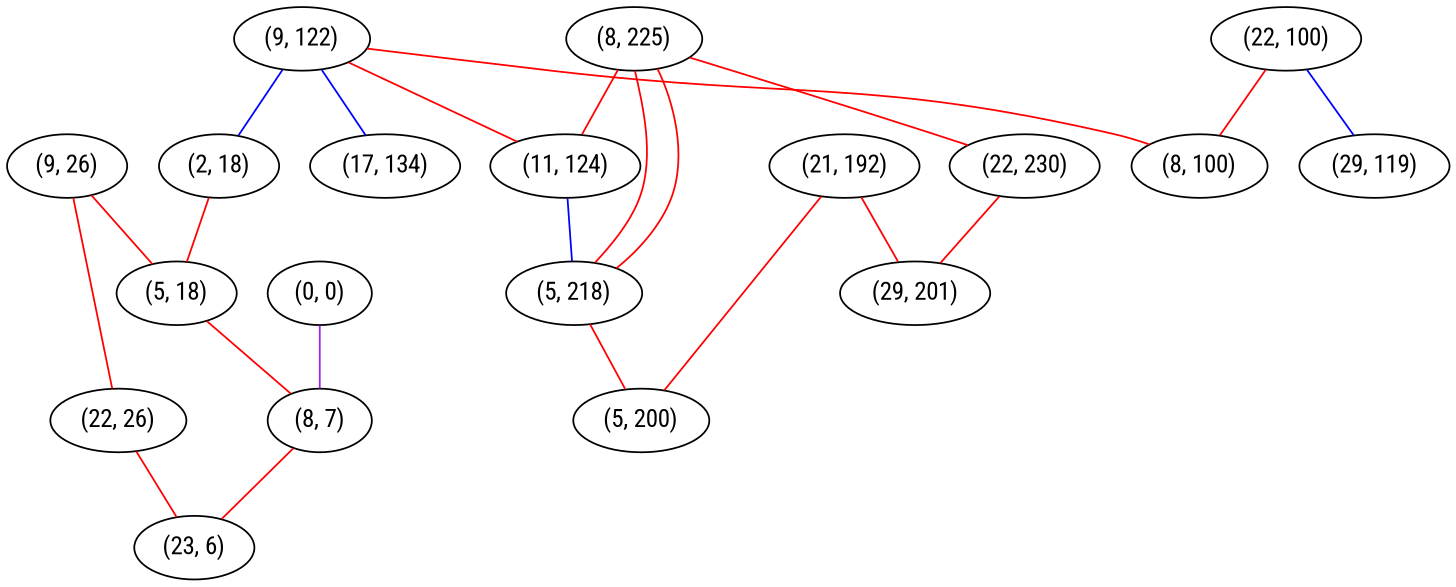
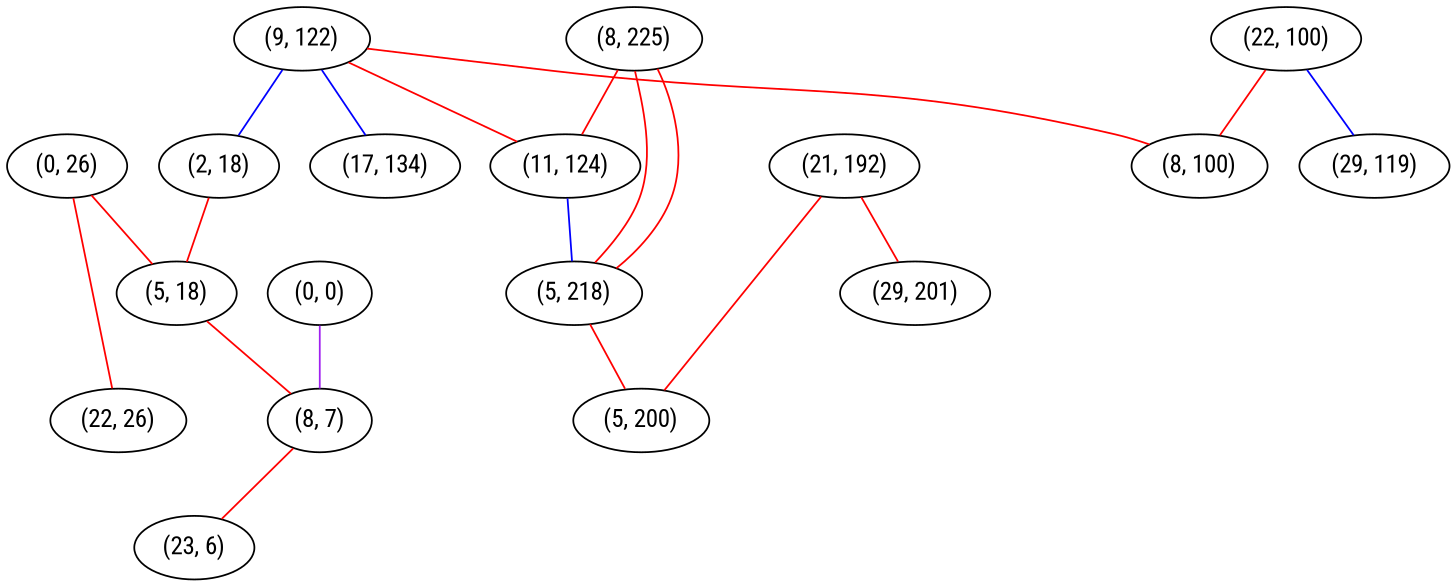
(67, 166) -> (67, 166)
(1025, 166) -> none
(156, 484) -> none
